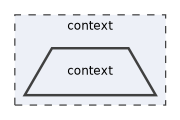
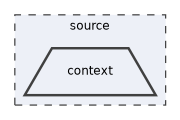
(90, 27) -> (90, 27)
